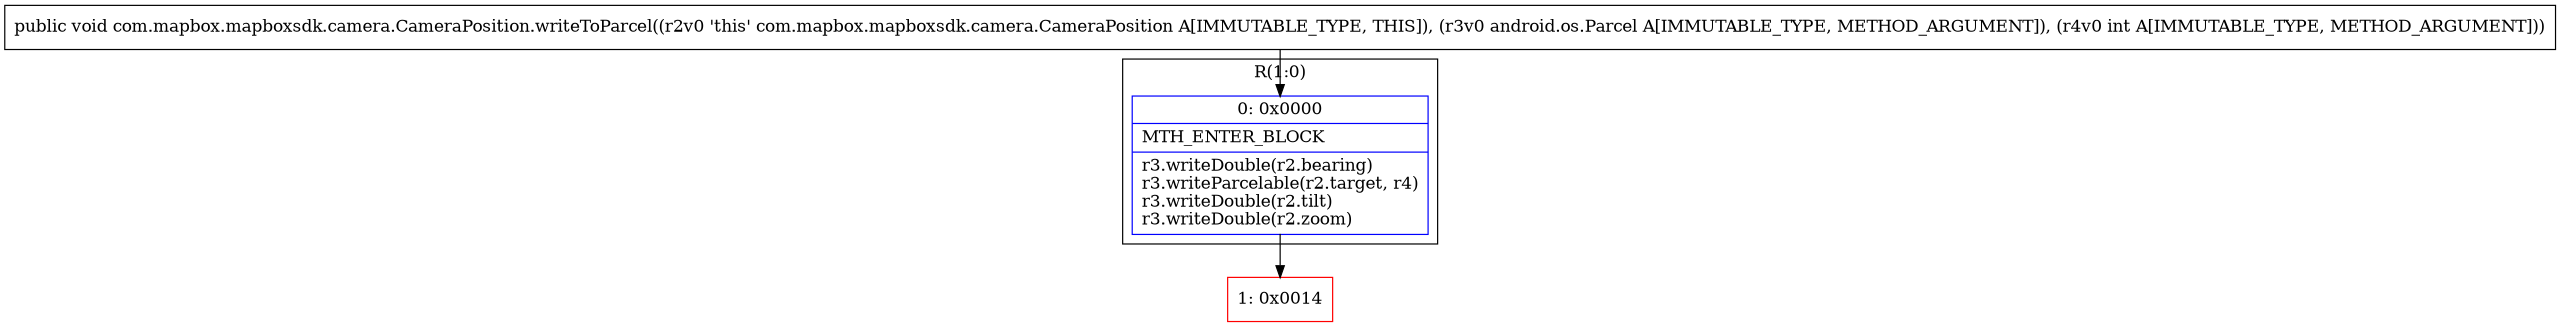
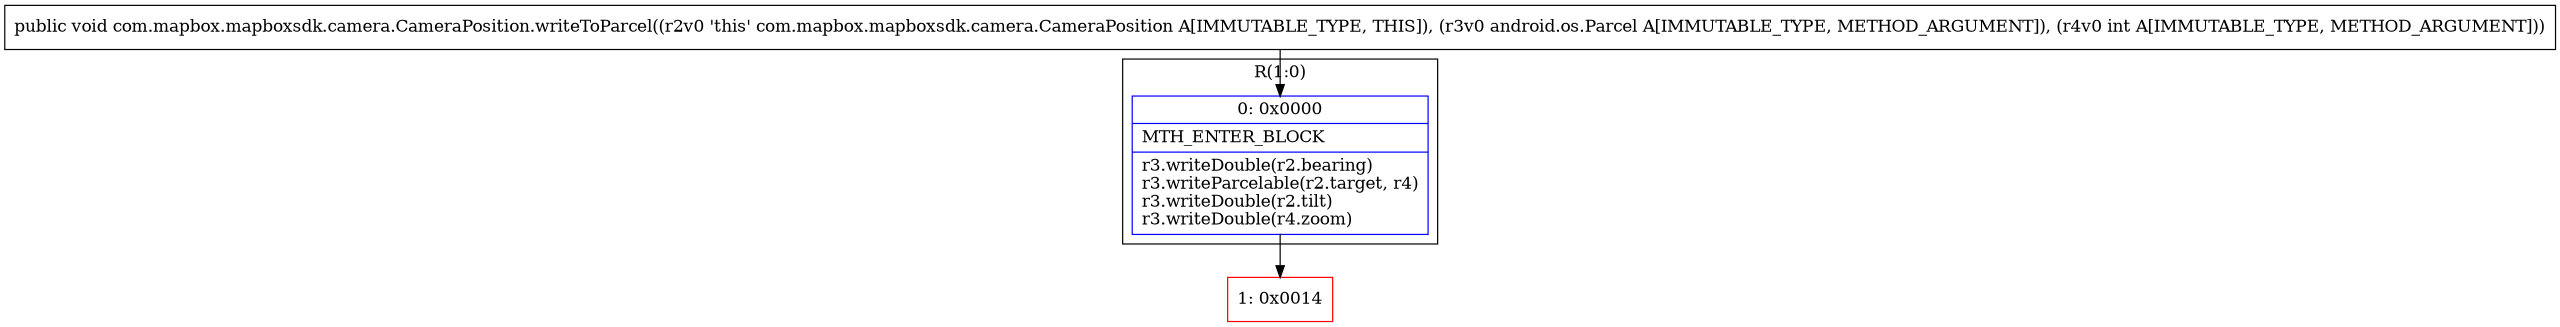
(1247, 220) -> (1247, 220)
